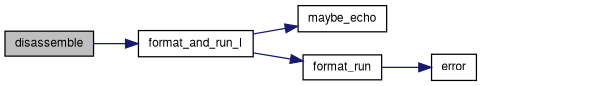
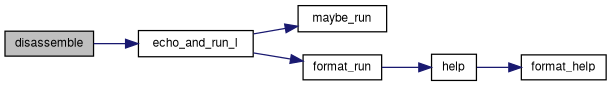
(342, 19) -> (342, 19)
(196, 44) -> (196, 44)
(454, 67) -> (454, 67)
none -> (564, 67)
